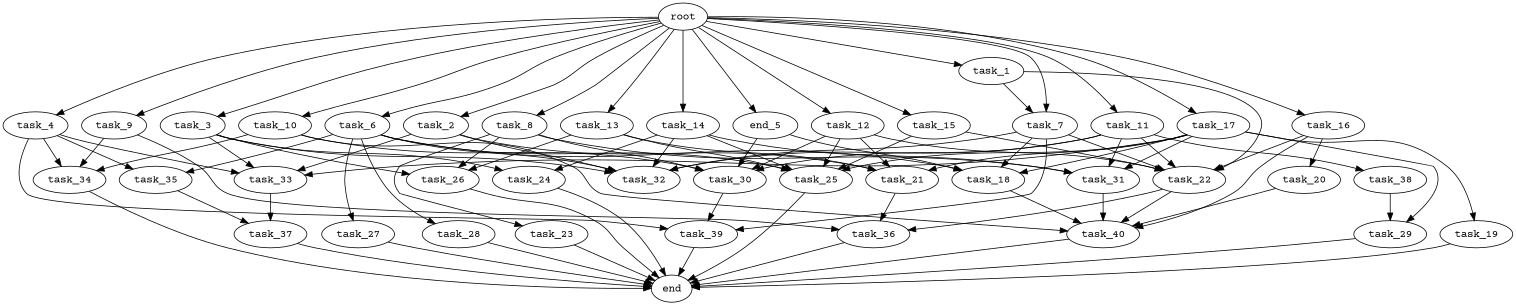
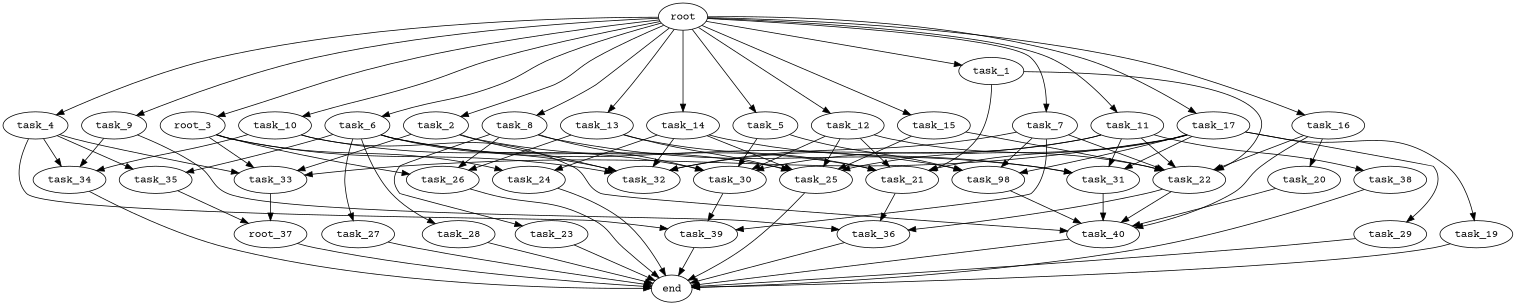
(1015, 96) -> (983, 129)
(193, 125) -> (193, 125)
(765, 125) -> (765, 125)
(988, 180) -> (988, 180)
(1390, 203) -> (1103, 255)
(270, 234) -> (270, 234)
